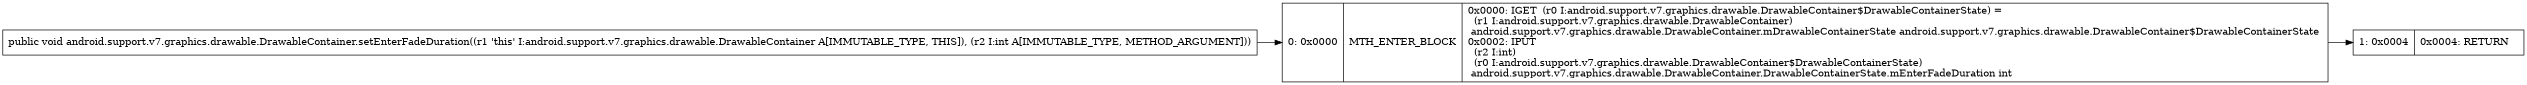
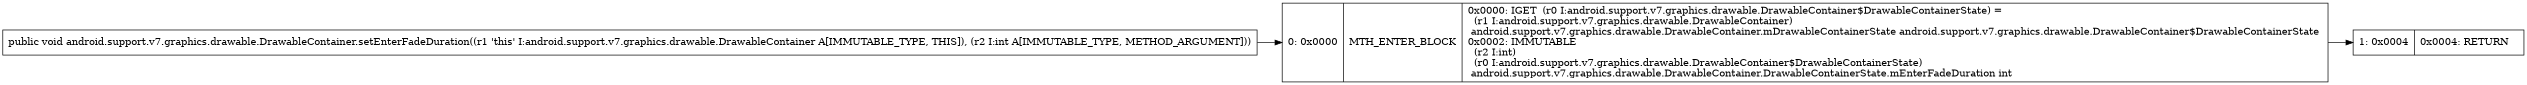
(1505, 42) -> (1526, 42)
